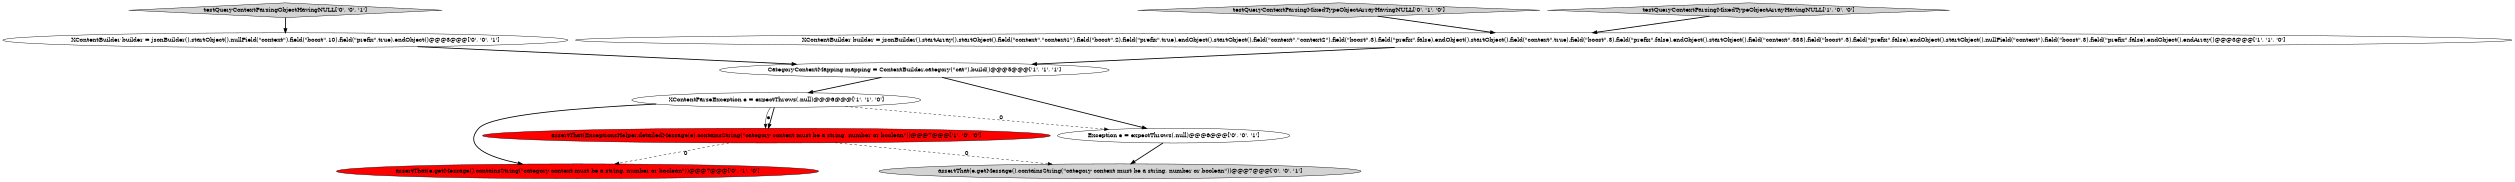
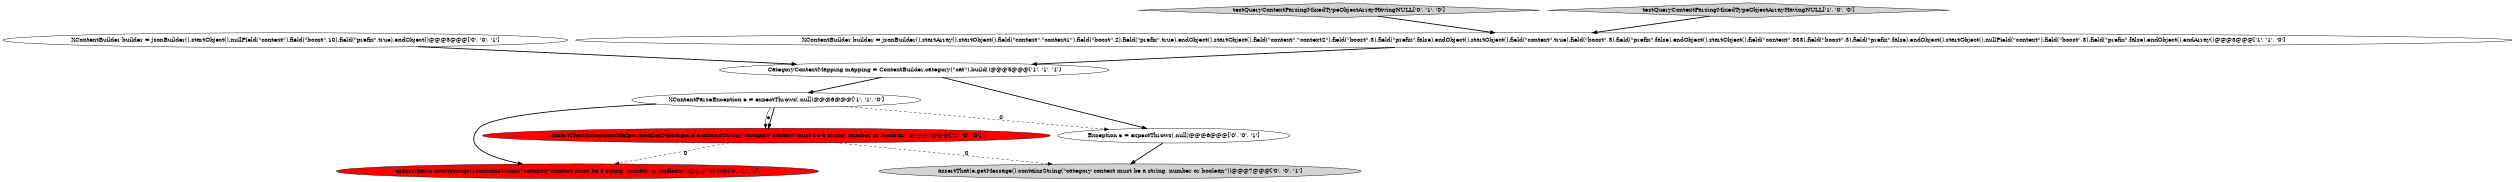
(285, 10) -> none
